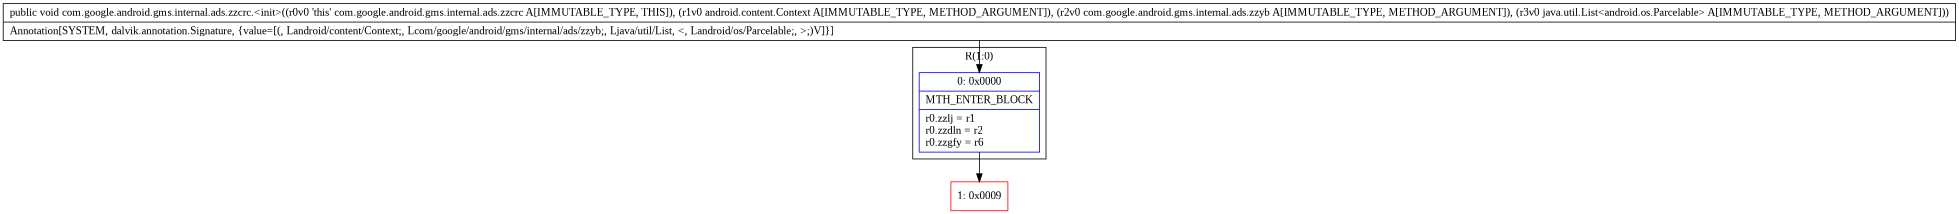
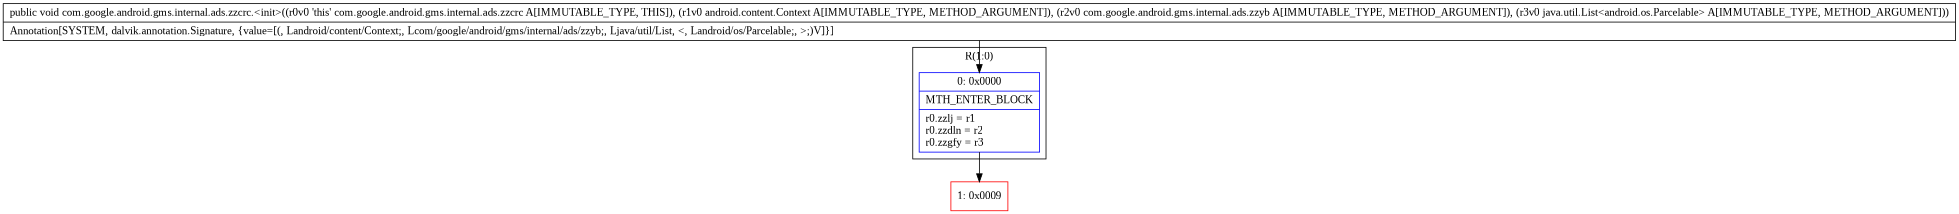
(955, 142) -> (955, 142)
